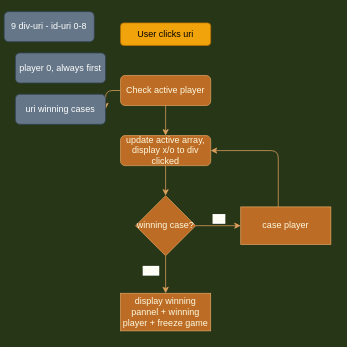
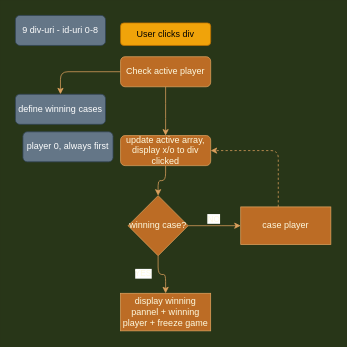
(49, 27) -> (60, 30)
(165, 34) -> (165, 34)
(60, 68) -> (68, 147)
(165, 90) -> (165, 72)
(60, 109) -> (60, 109)
(272, 150) -> (272, 150)
(165, 225) -> (158, 225)
